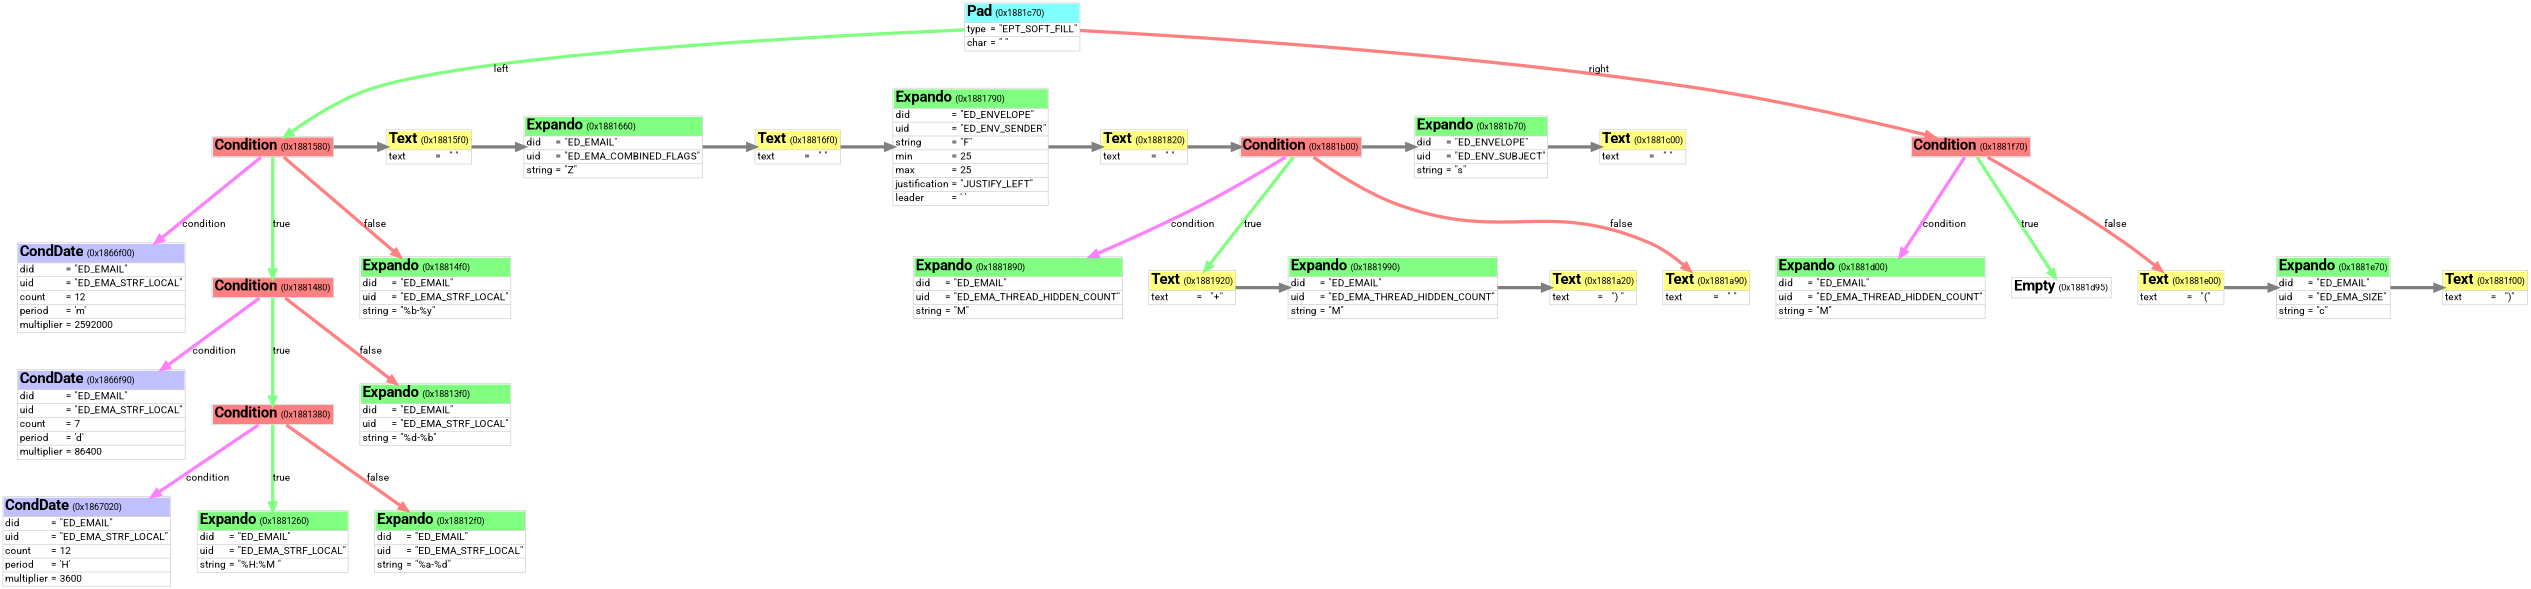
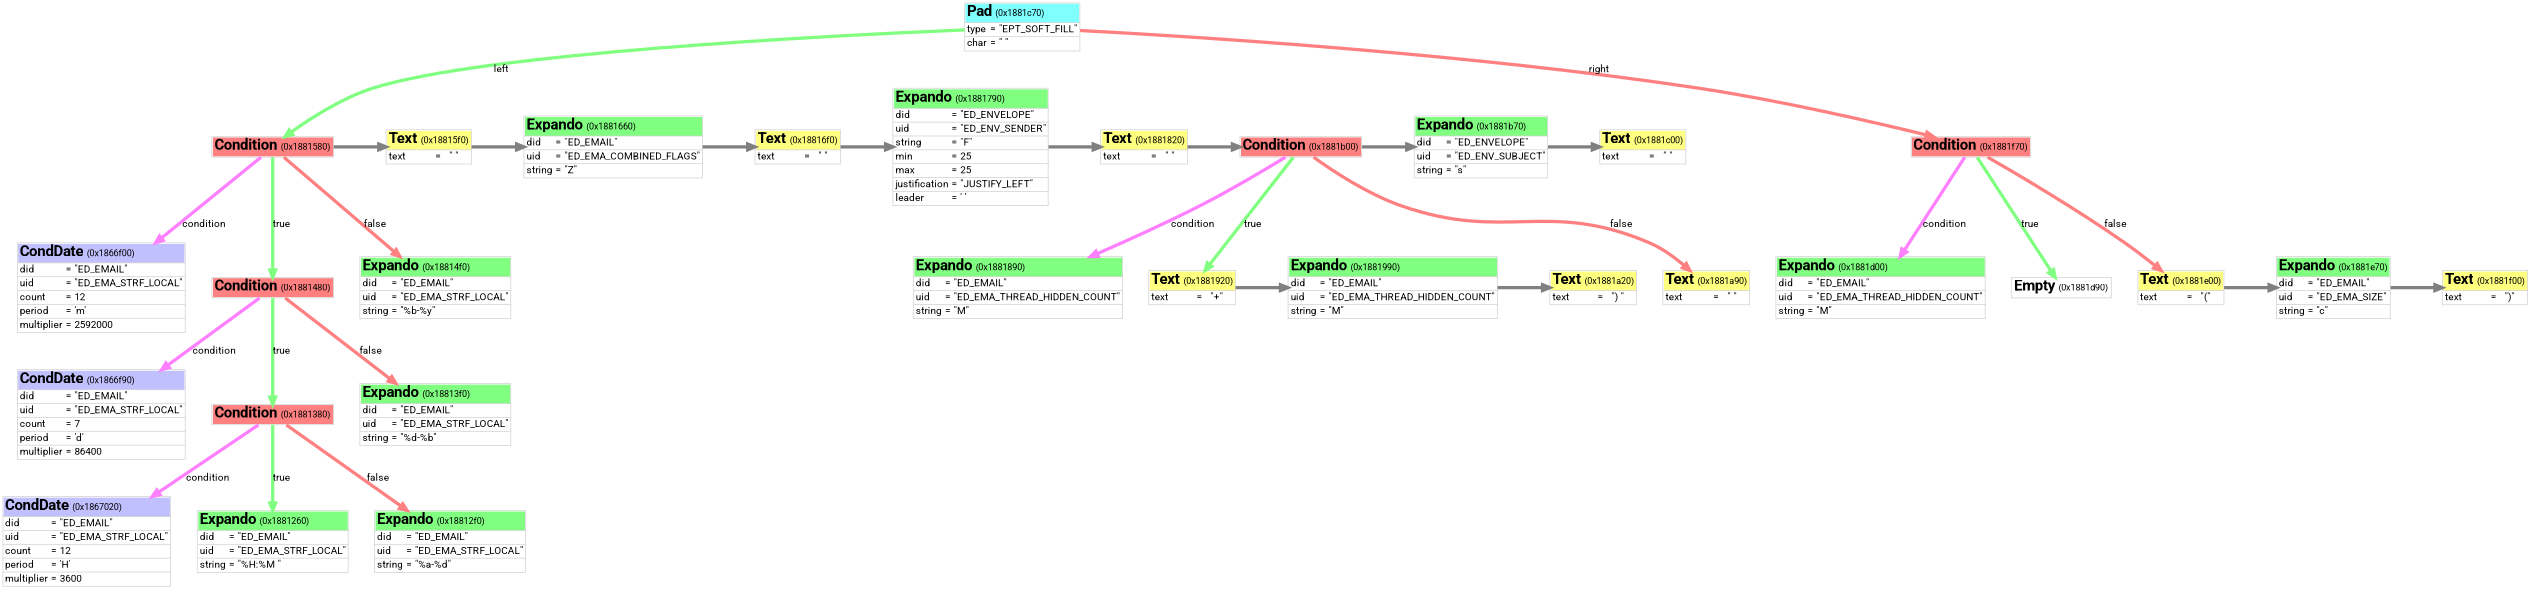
(2084, 288) -> (2084, 288)
